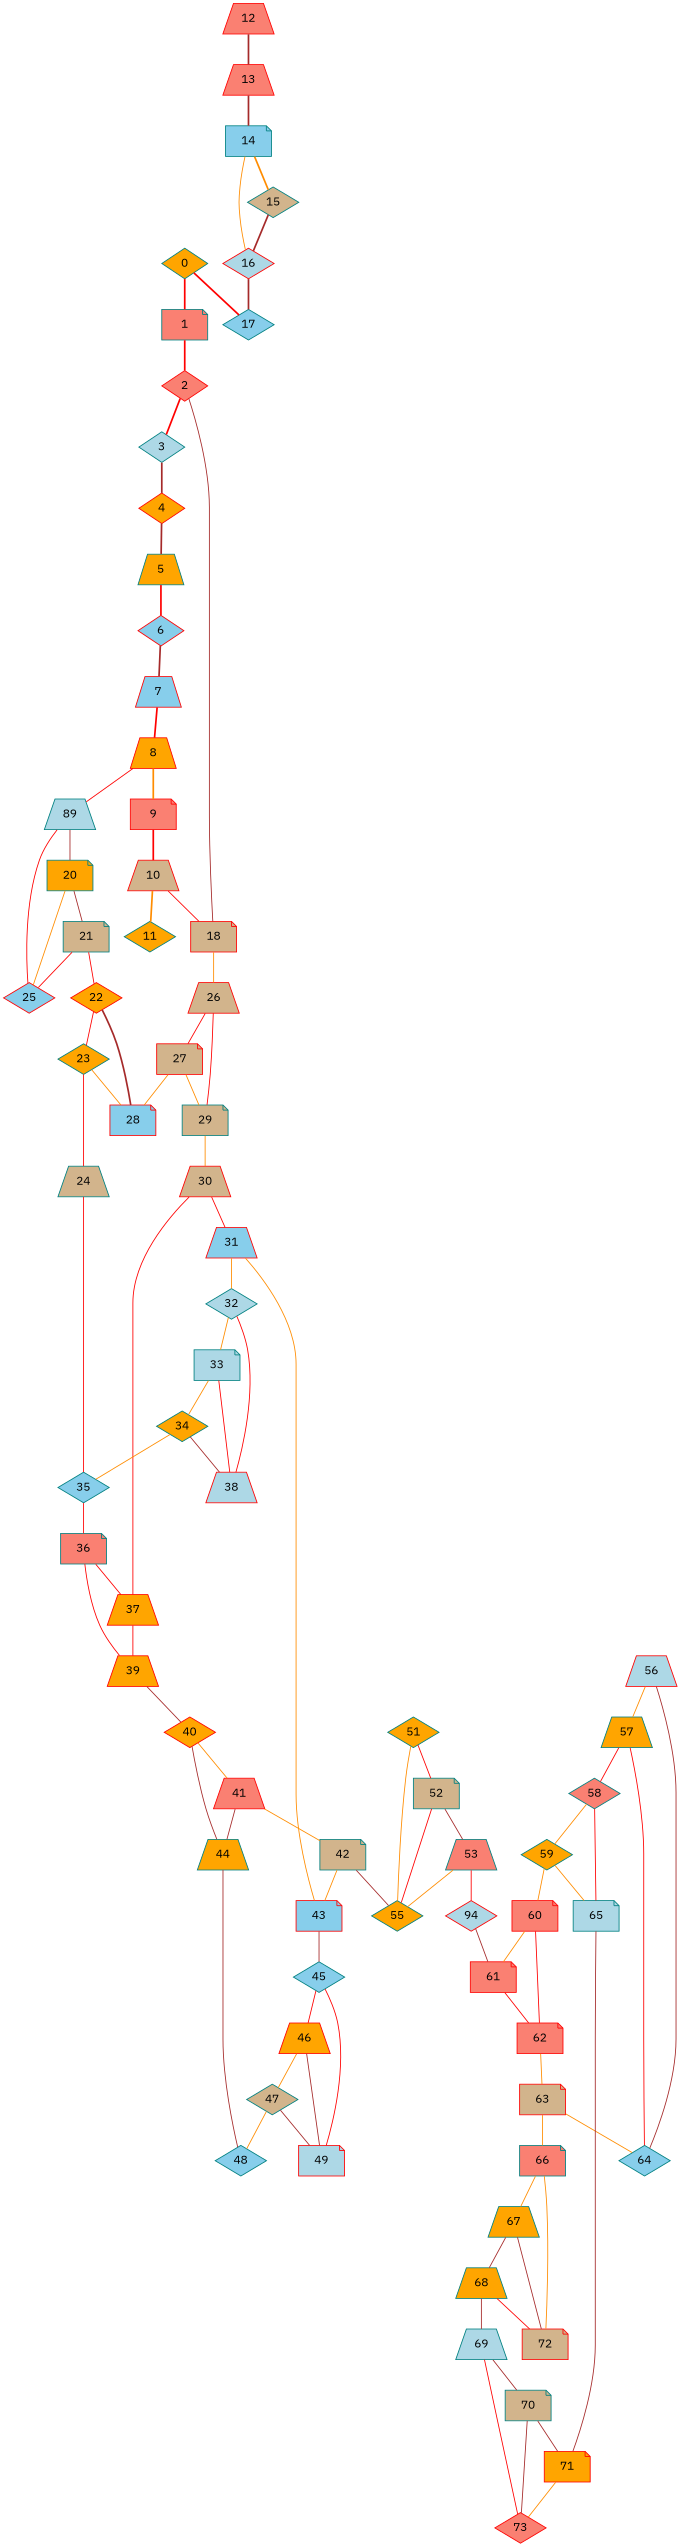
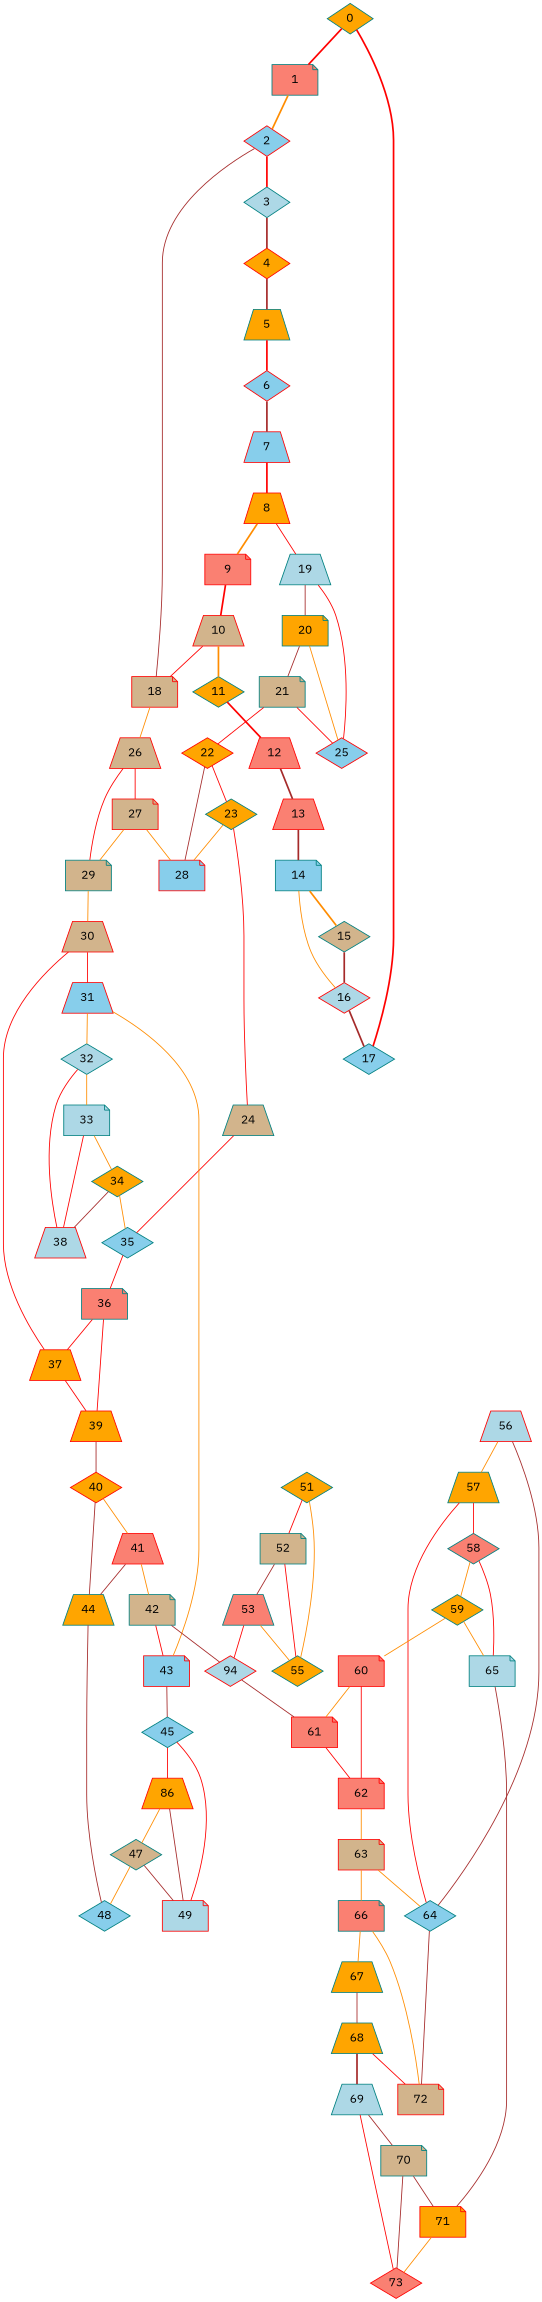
(185, 355) -> (280, 112)
(185, 386) -> (267, 141)
none -> (241, 717)
(70, 814) -> (305, 570)
(120, 1056) -> (195, 813)
(331, 1885) -> (159, 1641)
(372, 1888) -> (196, 1644)
(305, 2038) -> (167, 1794)
(529, 2283) -> (425, 2008)
(481, 2314) -> (357, 2069)
